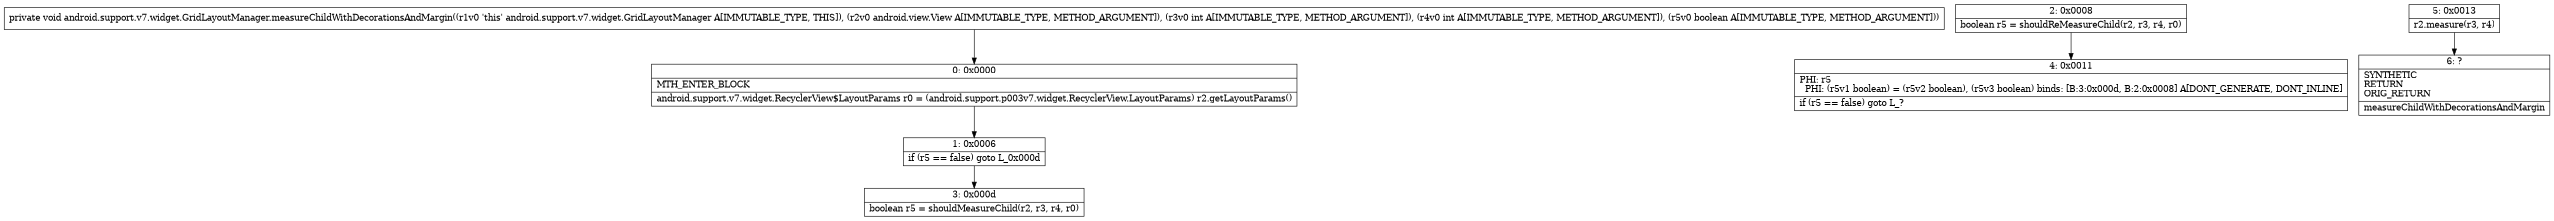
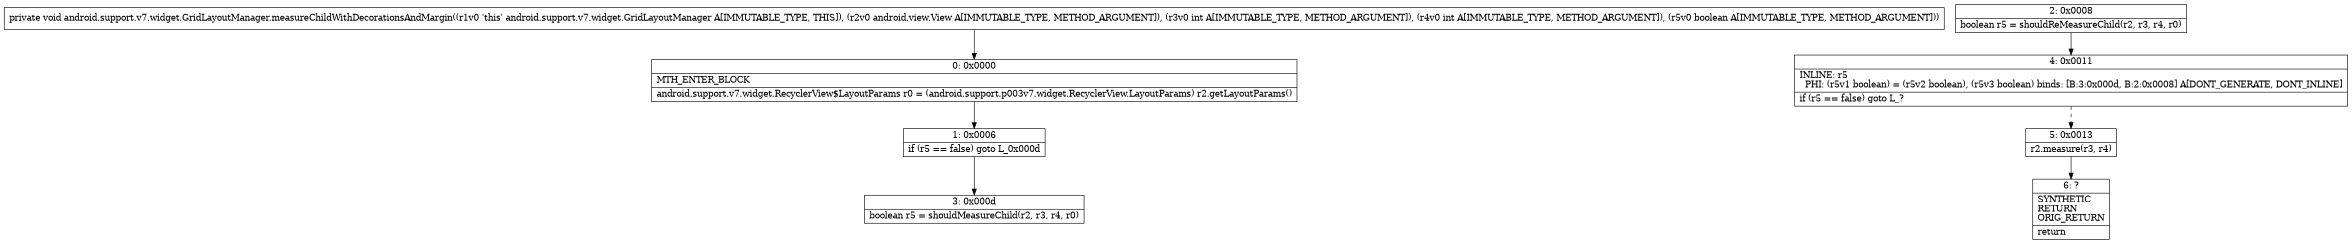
(1817, 80) -> (1825, 76)
(2454, 108) -> (2052, 232)
none -> (2071, 114)
